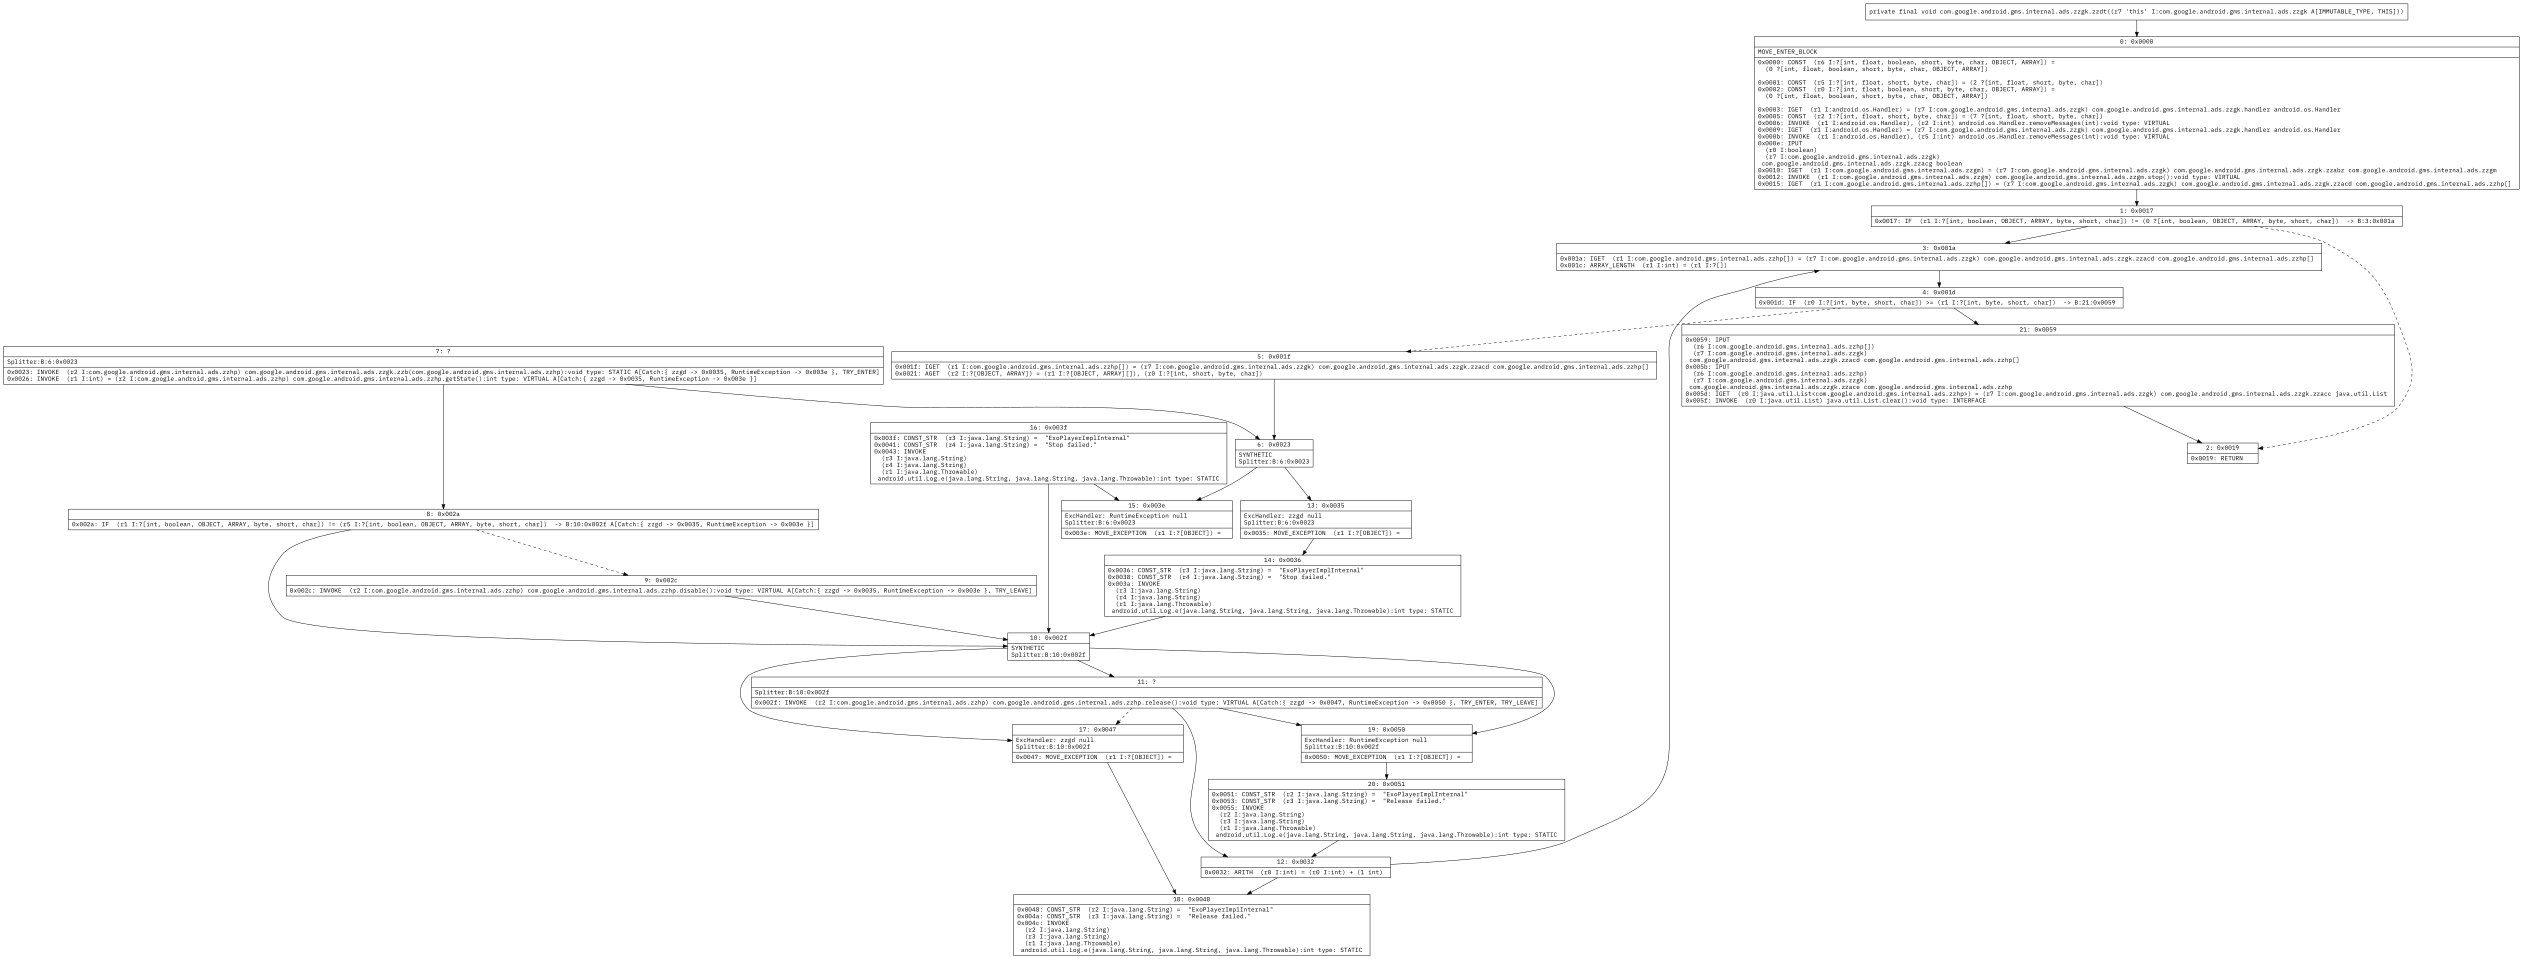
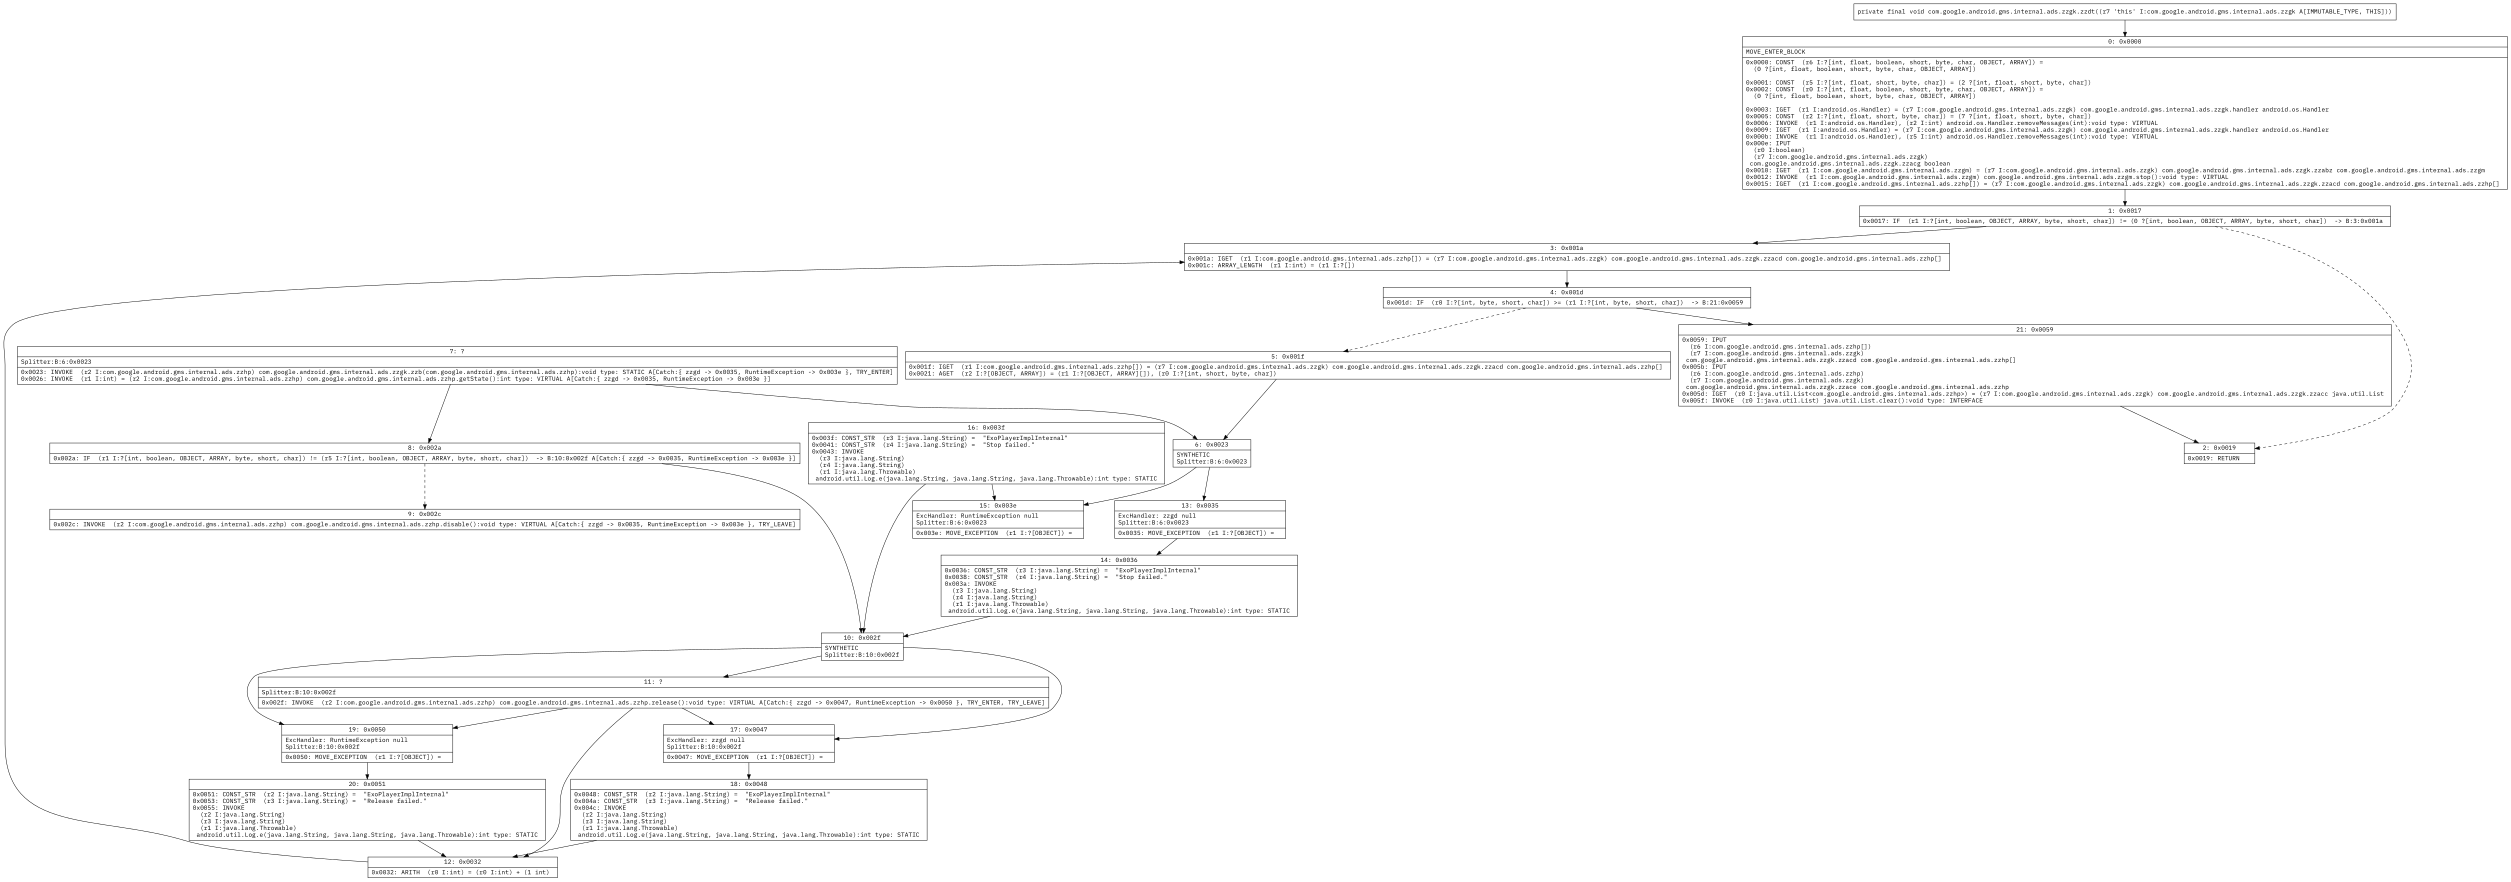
(864, 618) -> none
(1125, 715) -> (696, 715)
(1264, 885) -> (557, 848)
